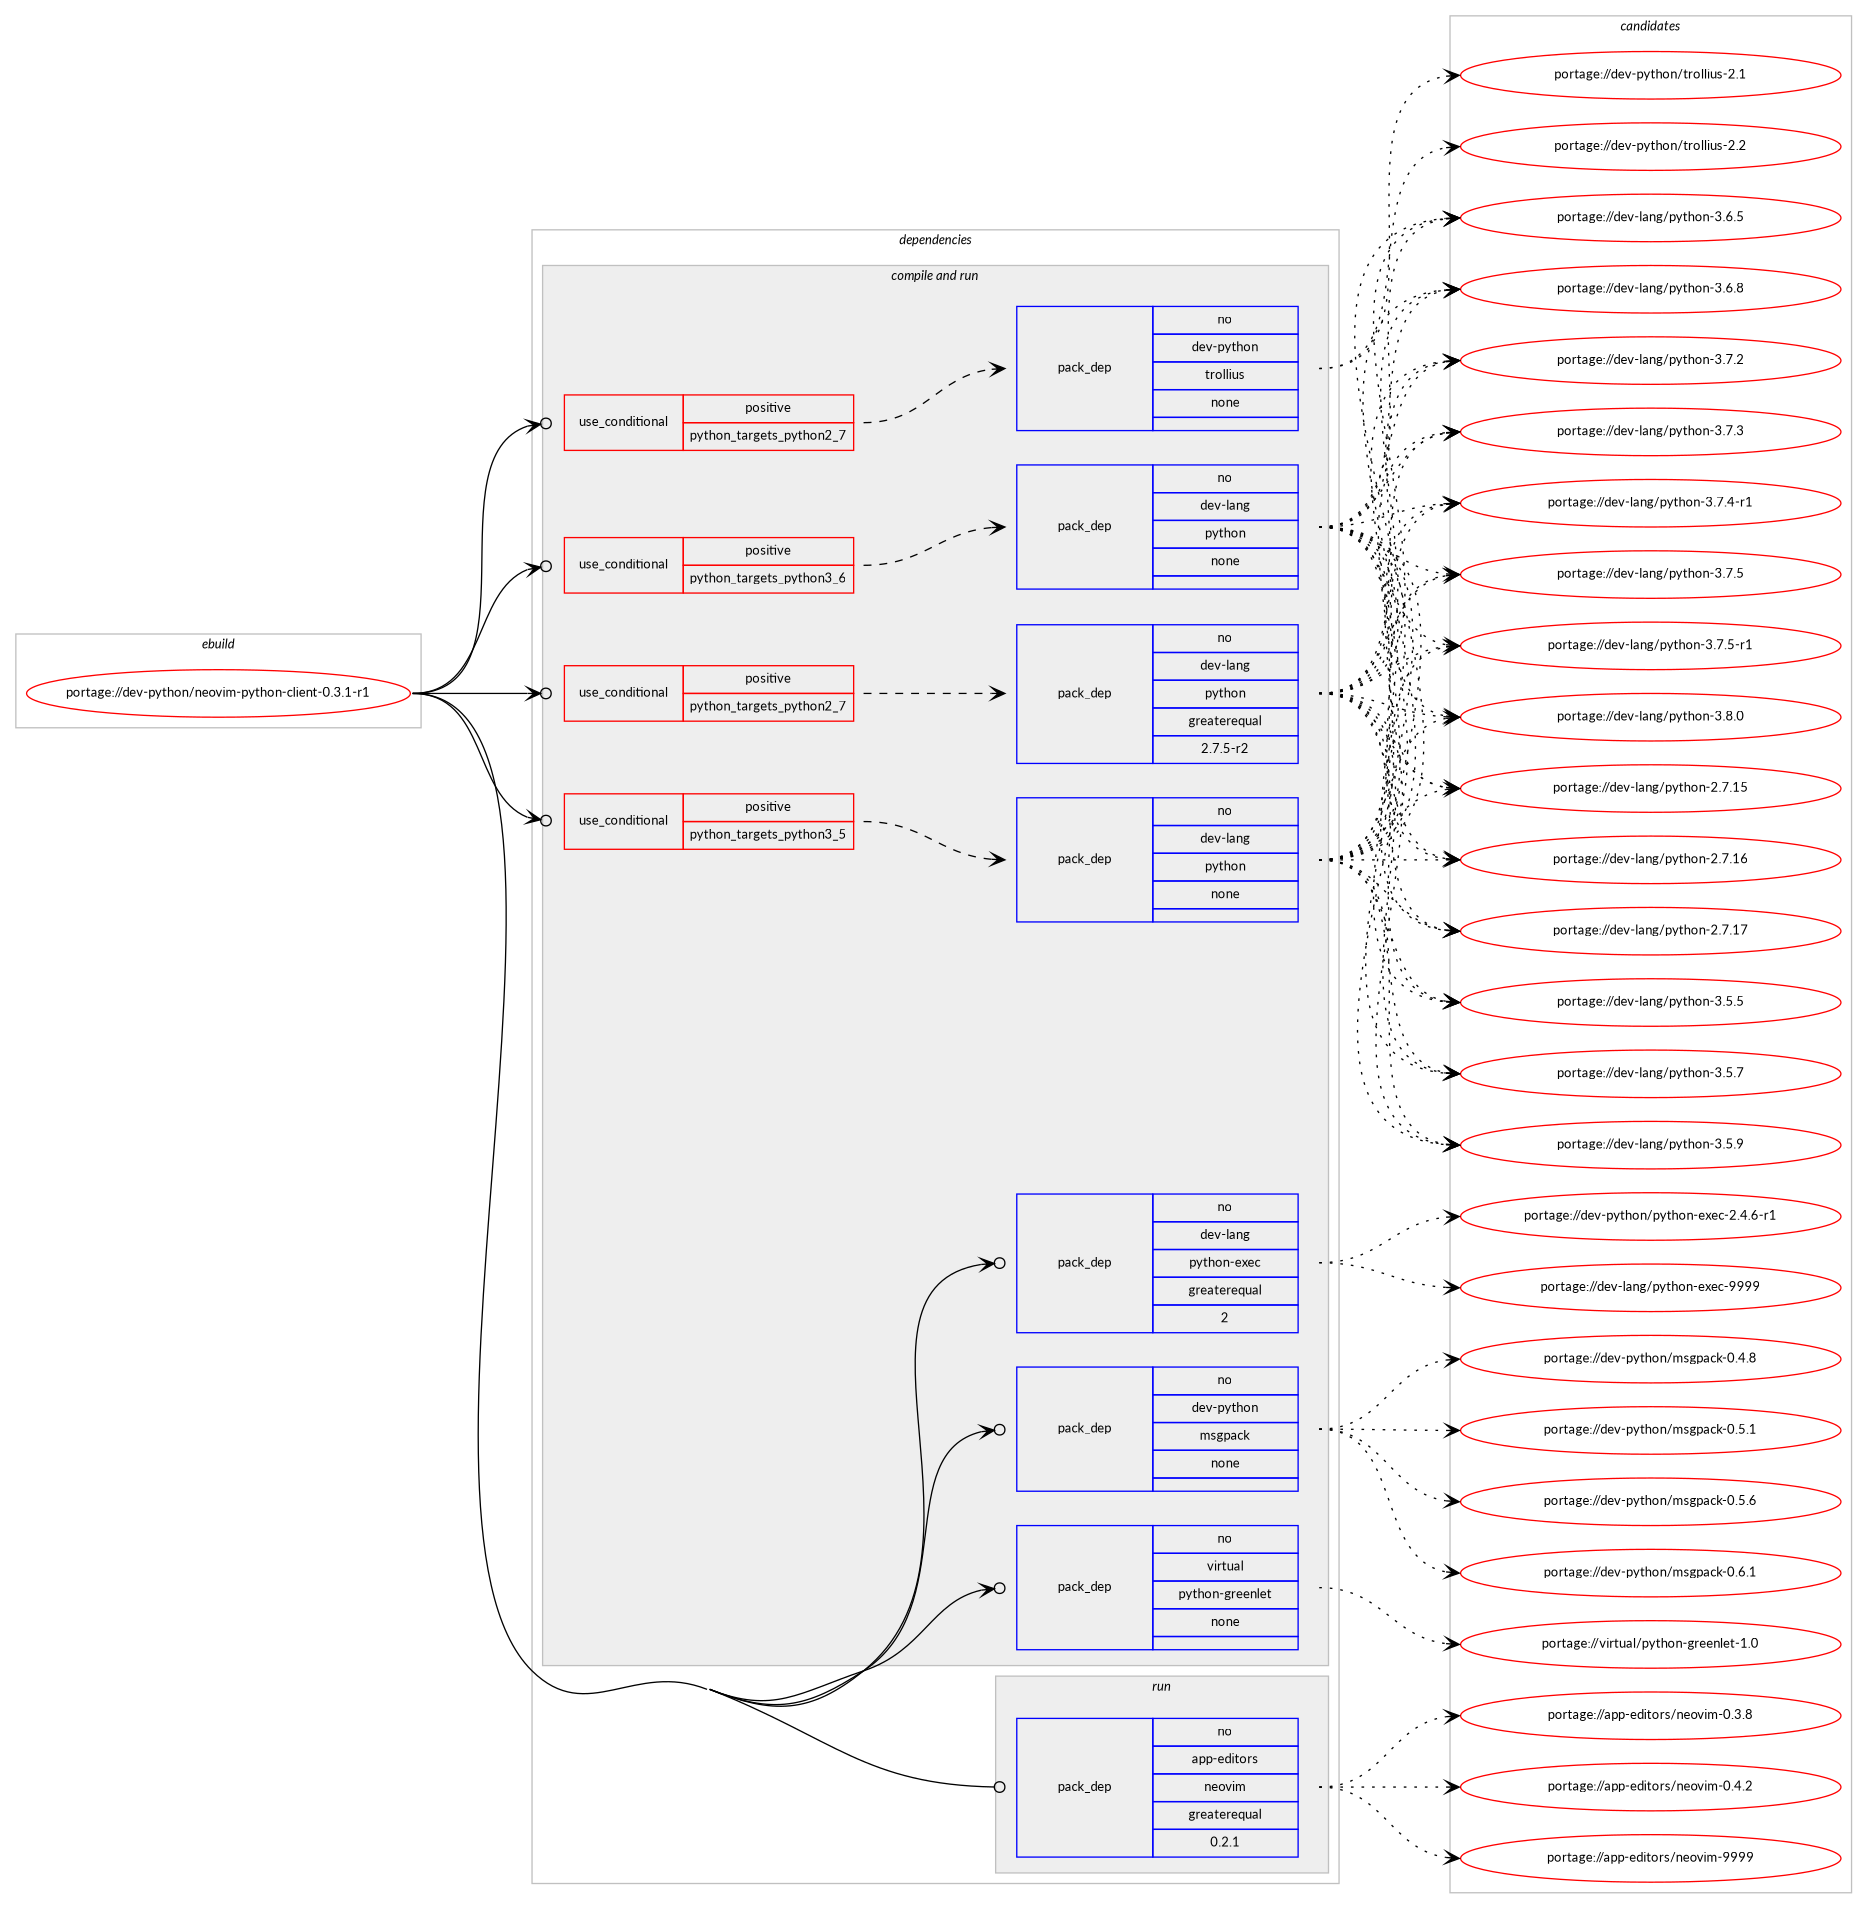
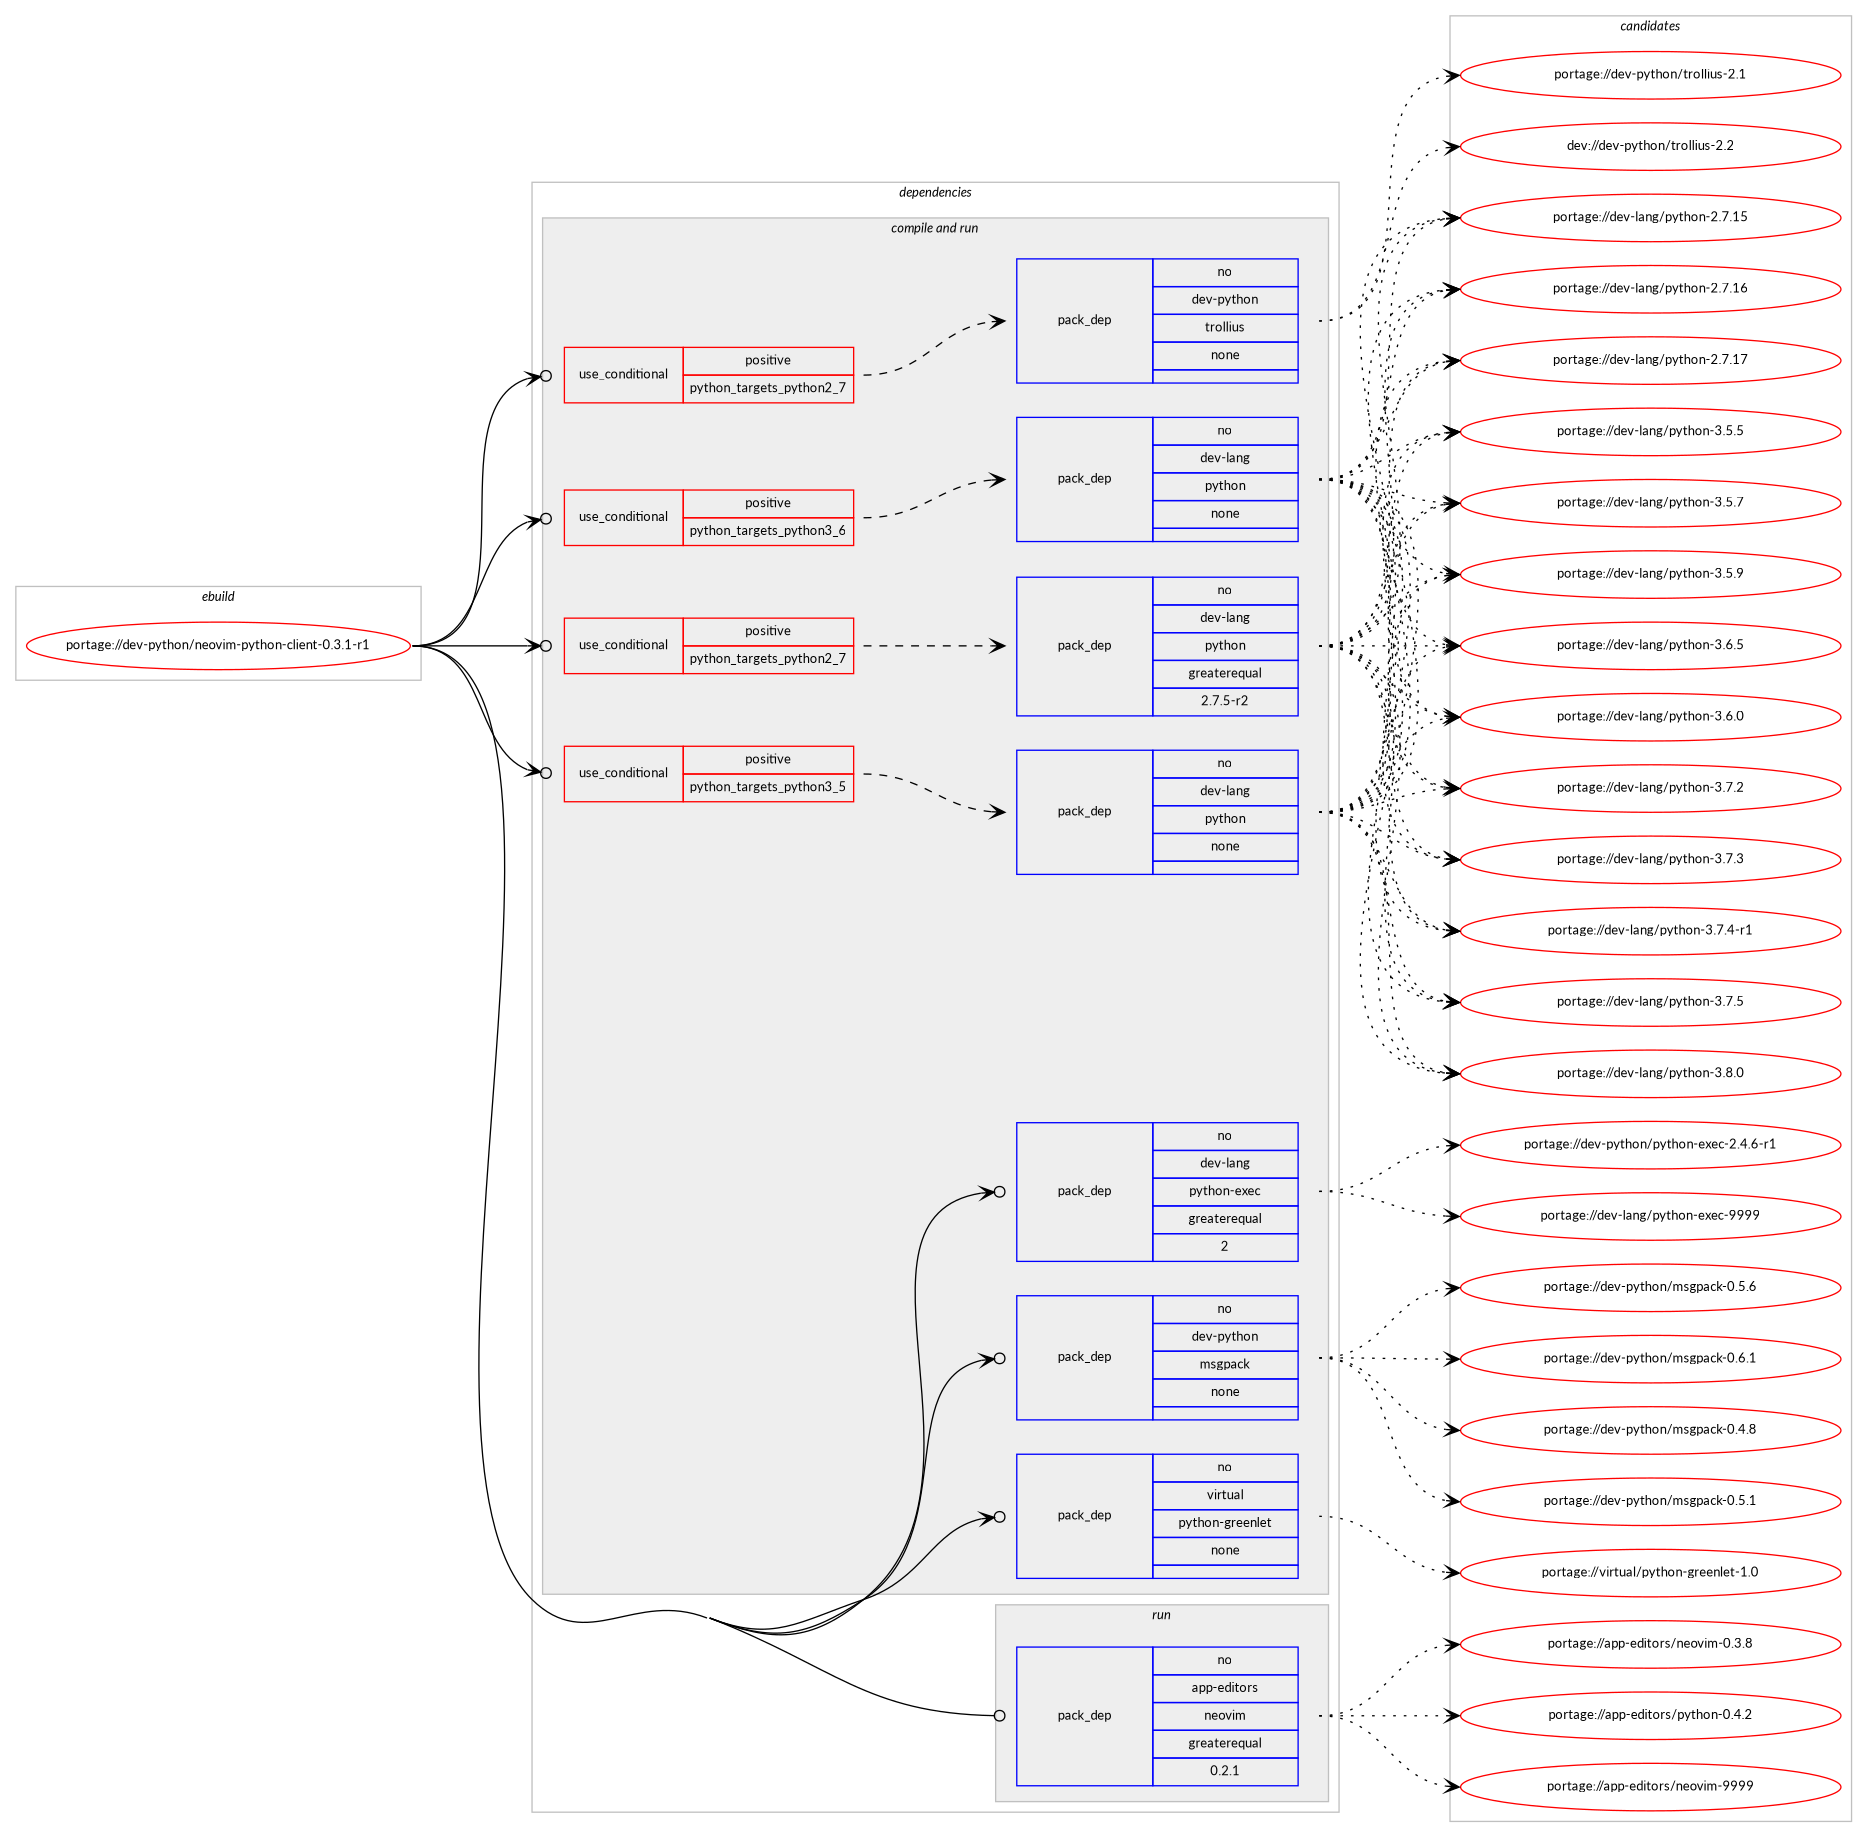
(1651, 147) -> (1651, 147)
(1651, 289) -> (1651, 717)
(1651, 646) -> none
(1651, 1787) -> (1651, 1716)
